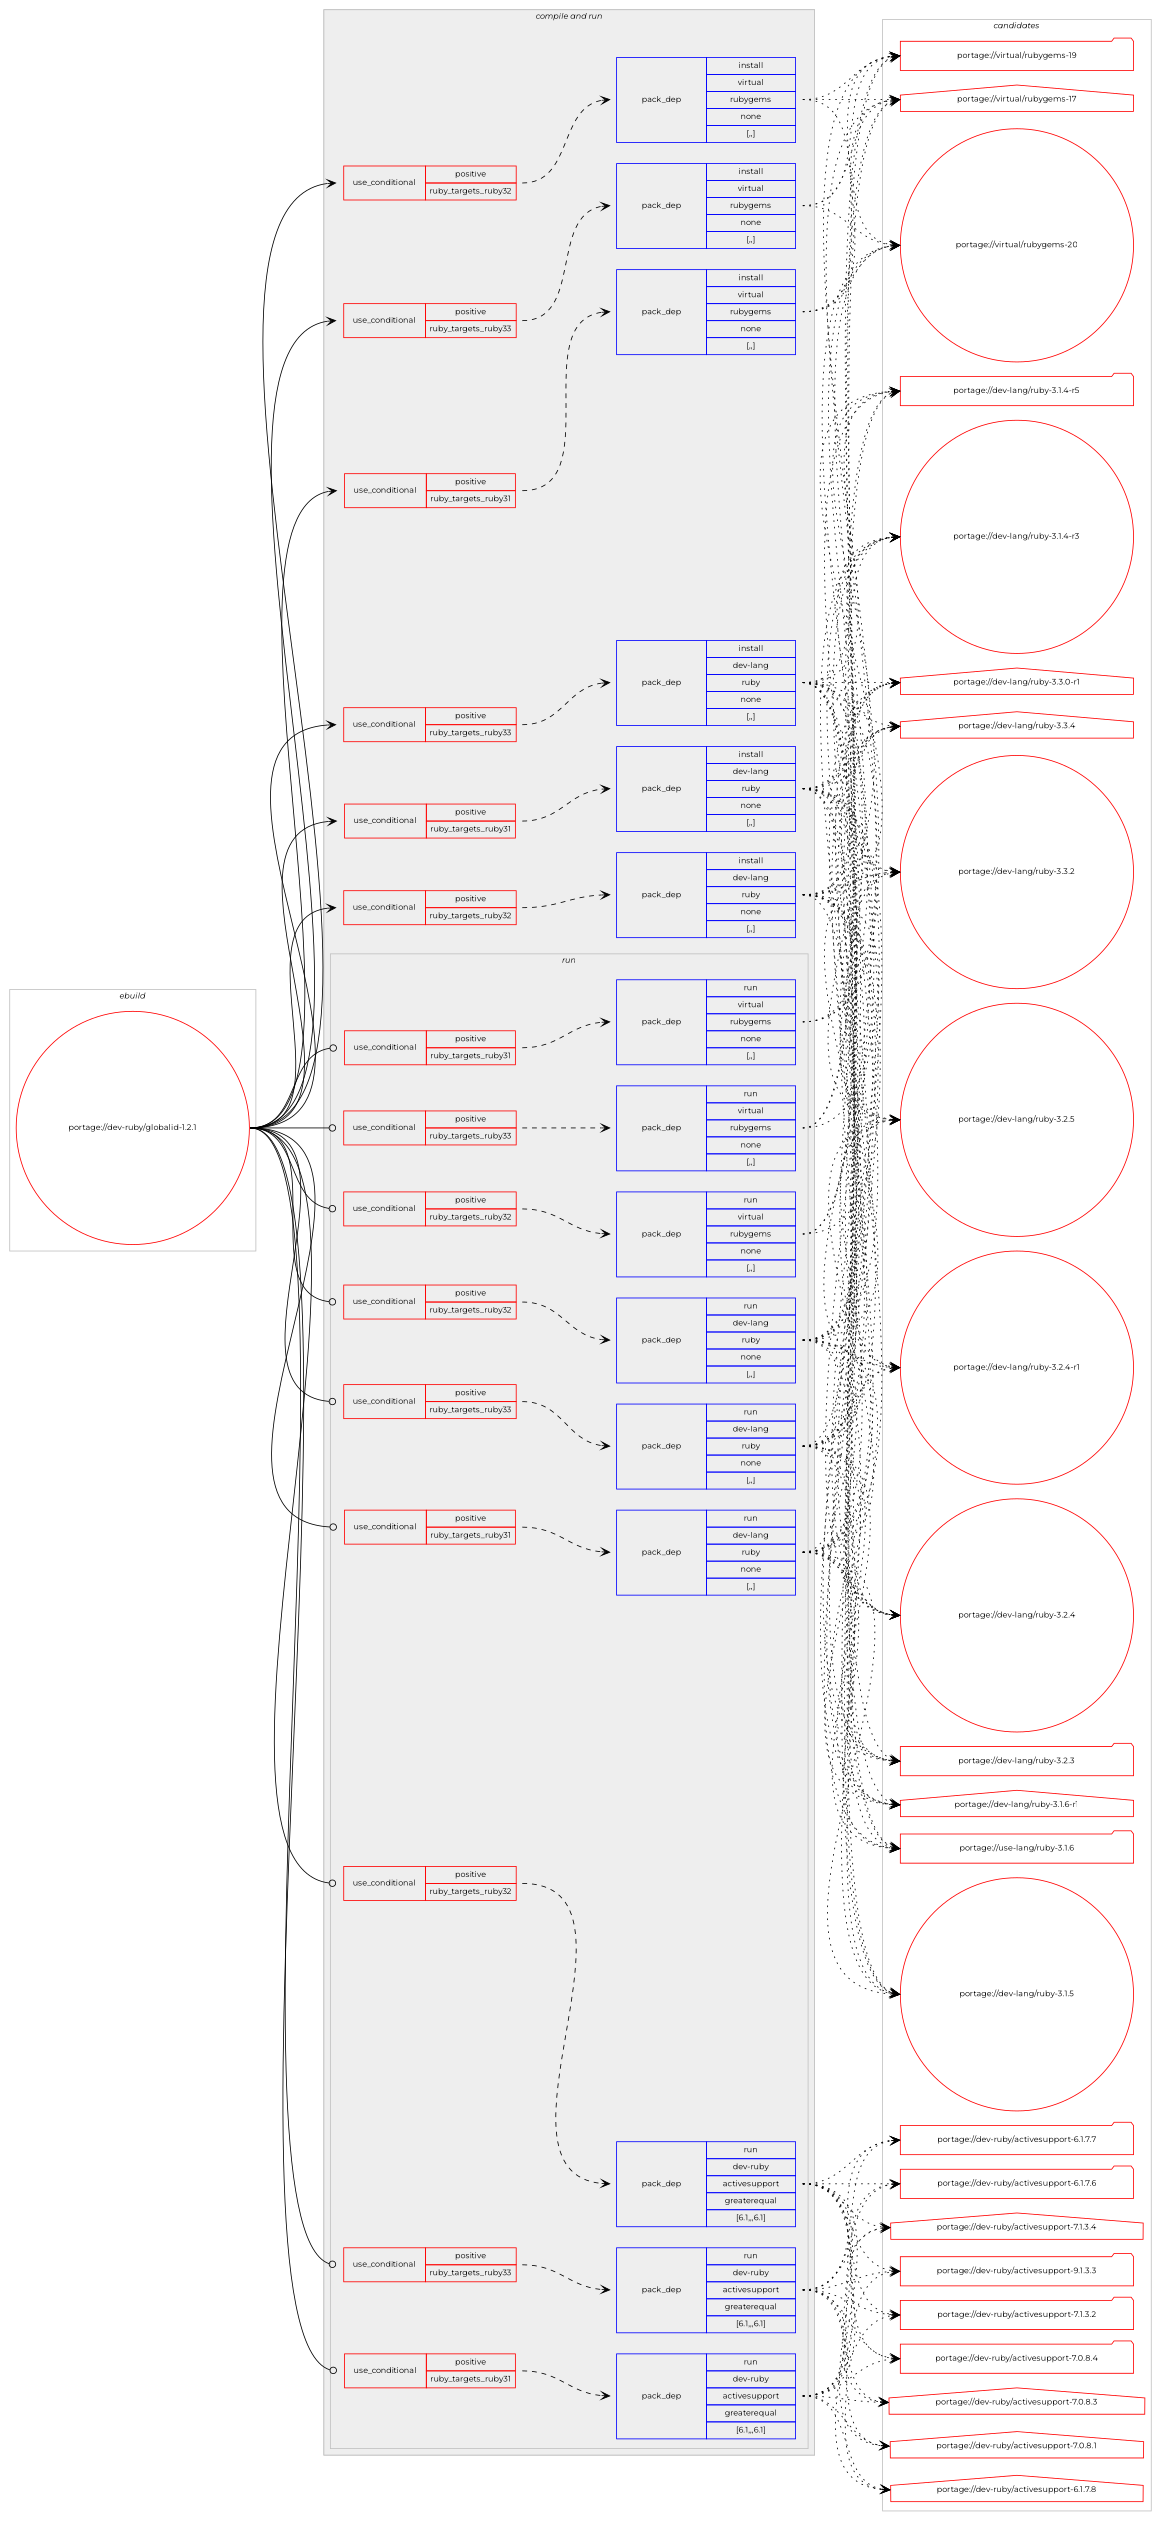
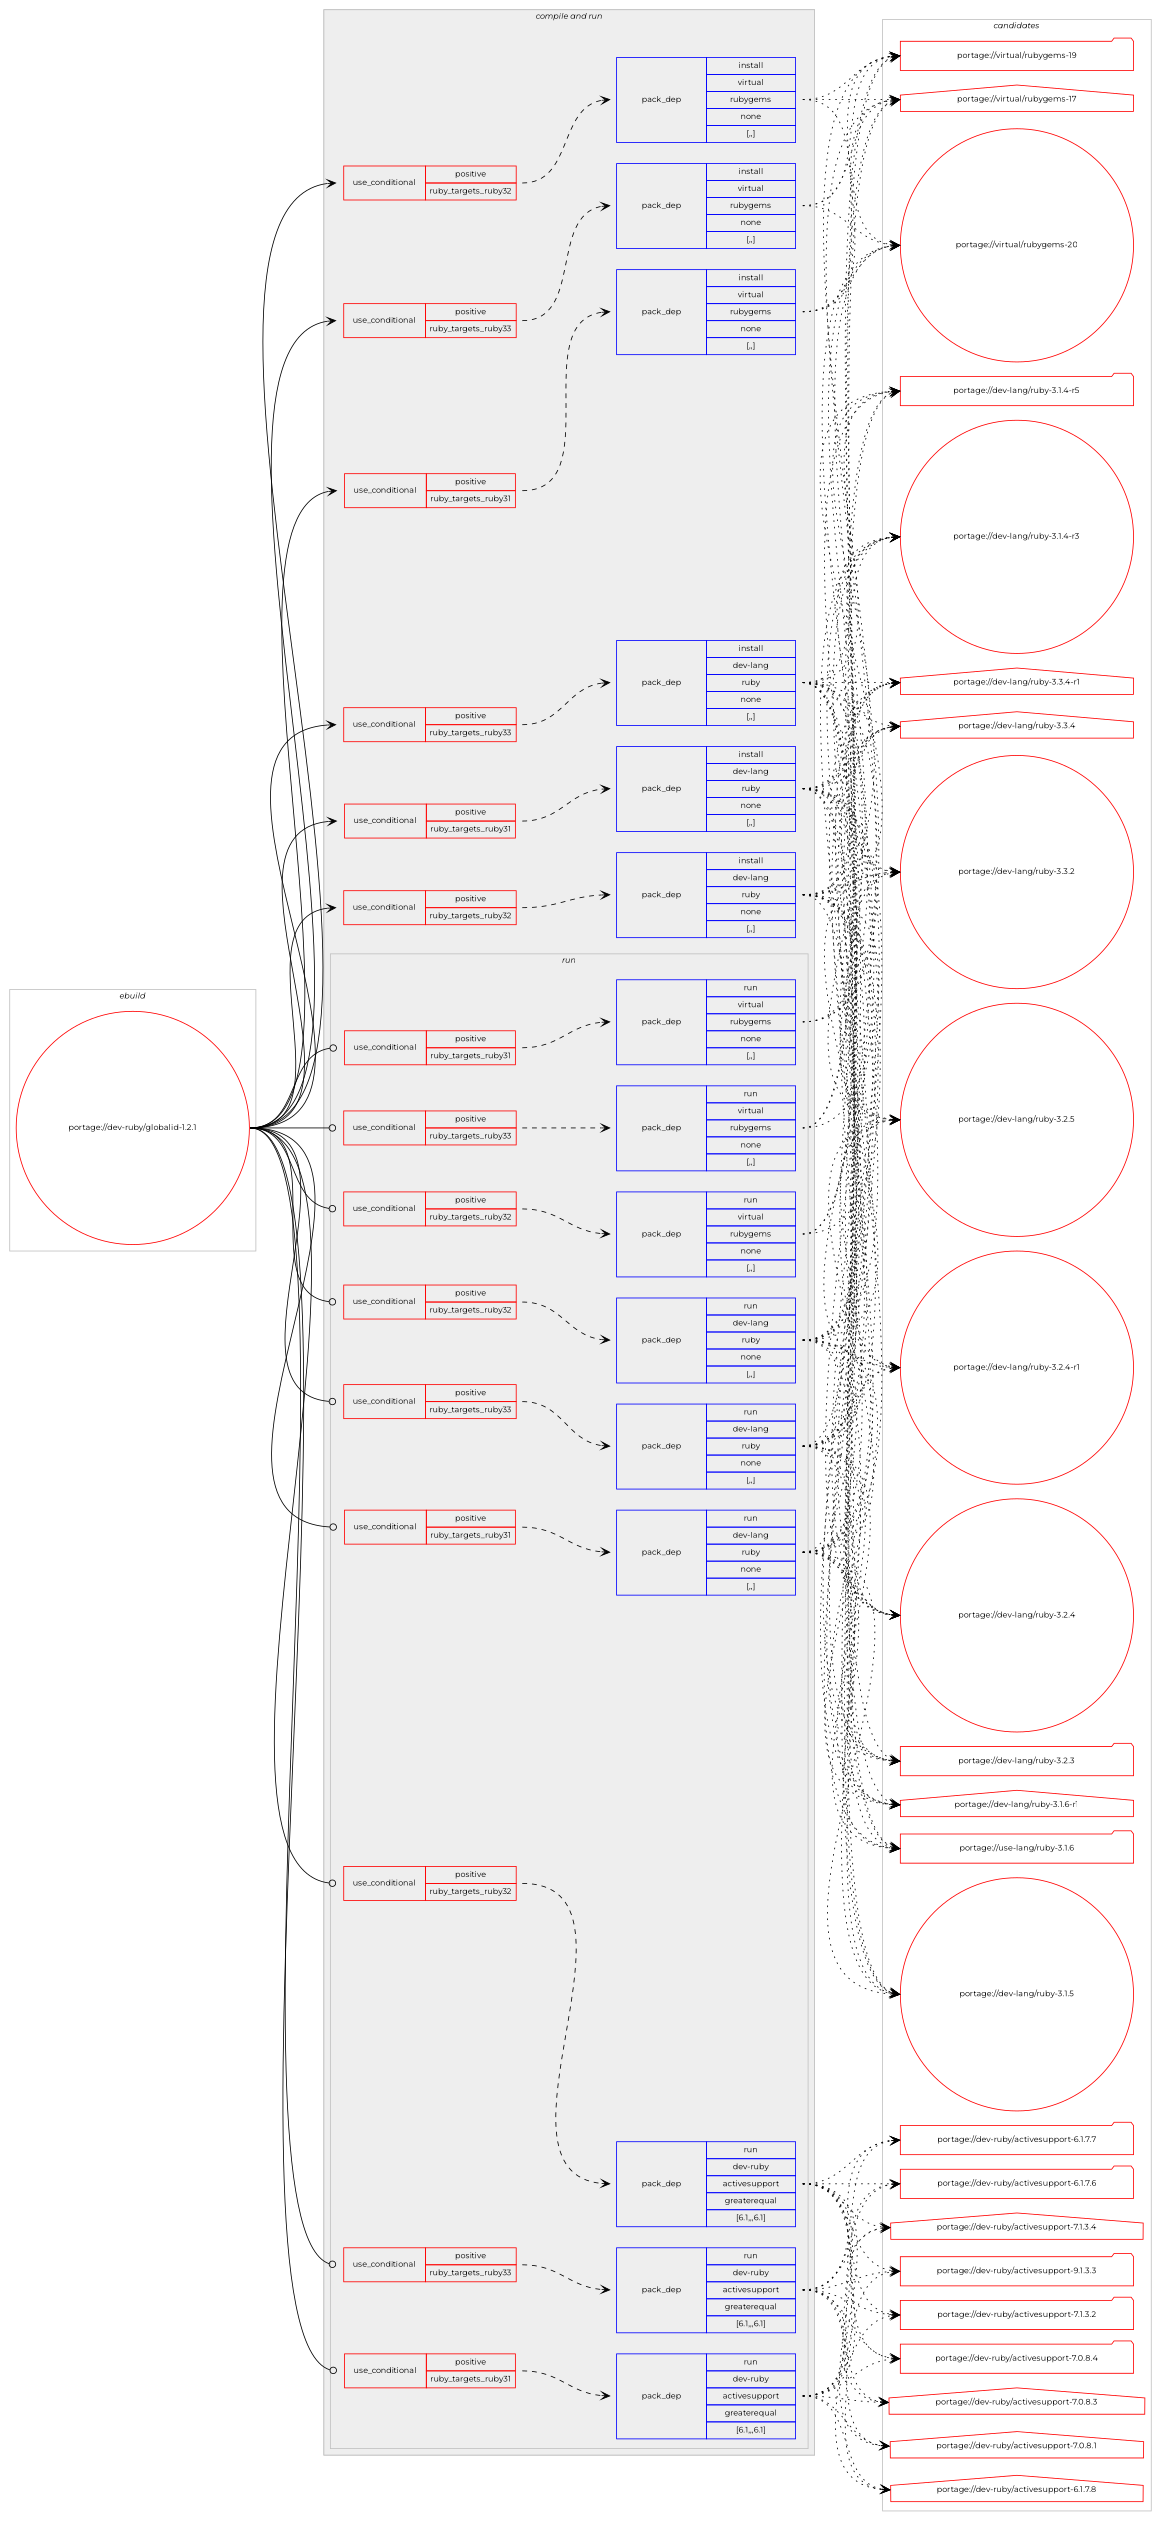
(1017, 683) -> (1017, 683)
